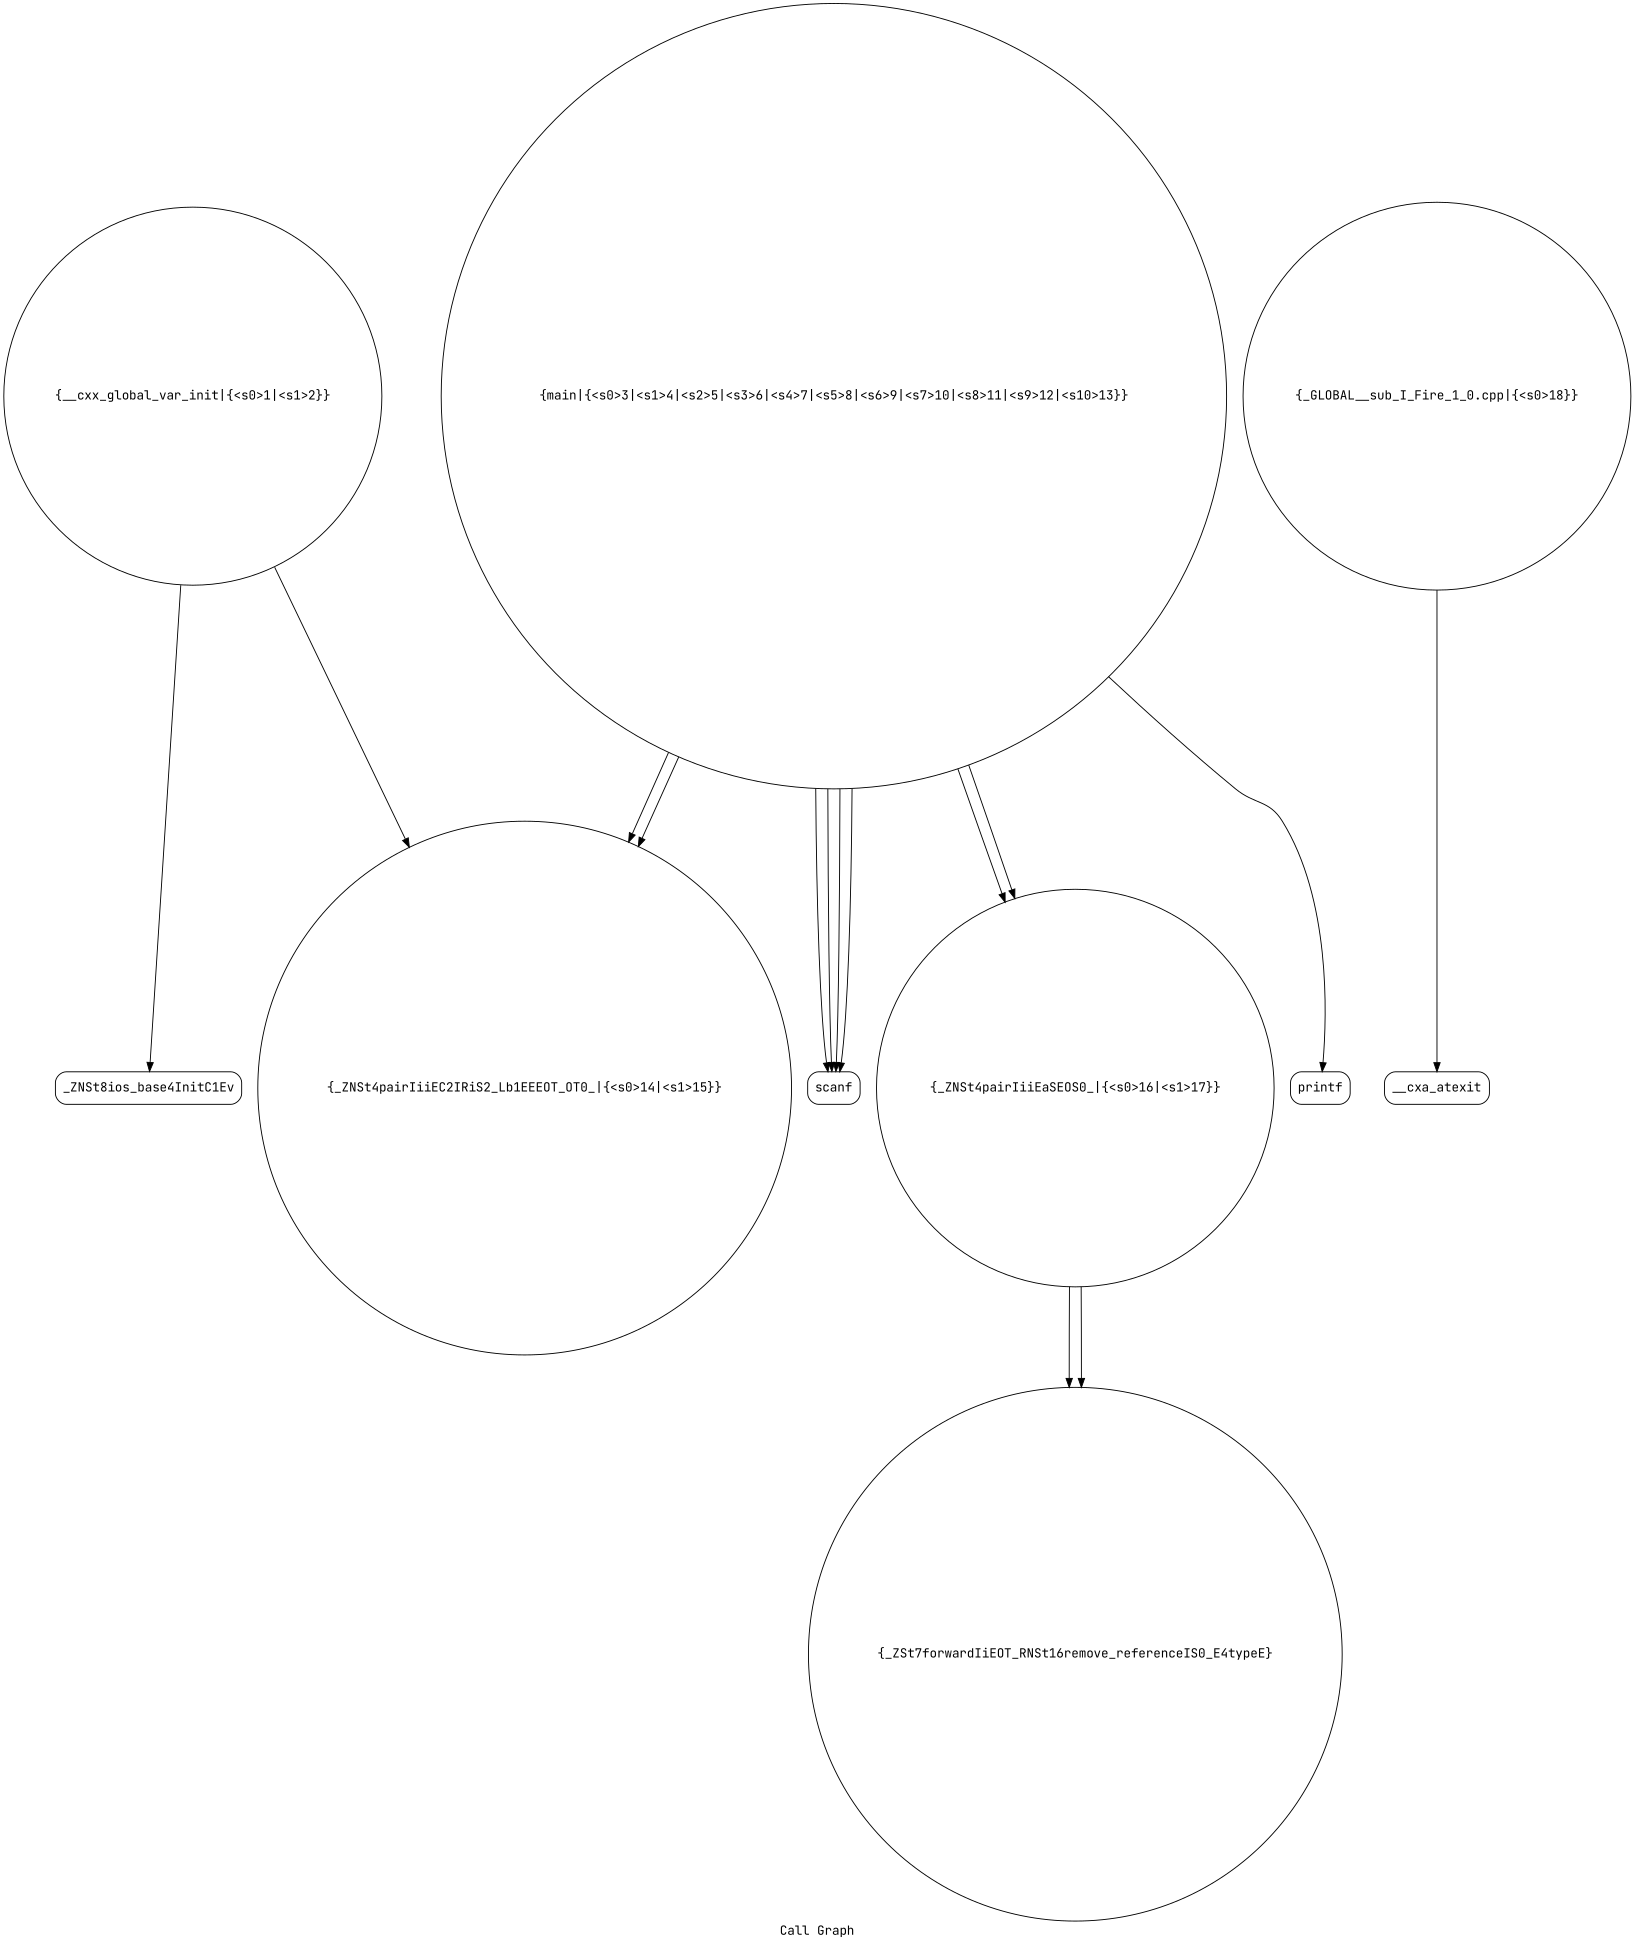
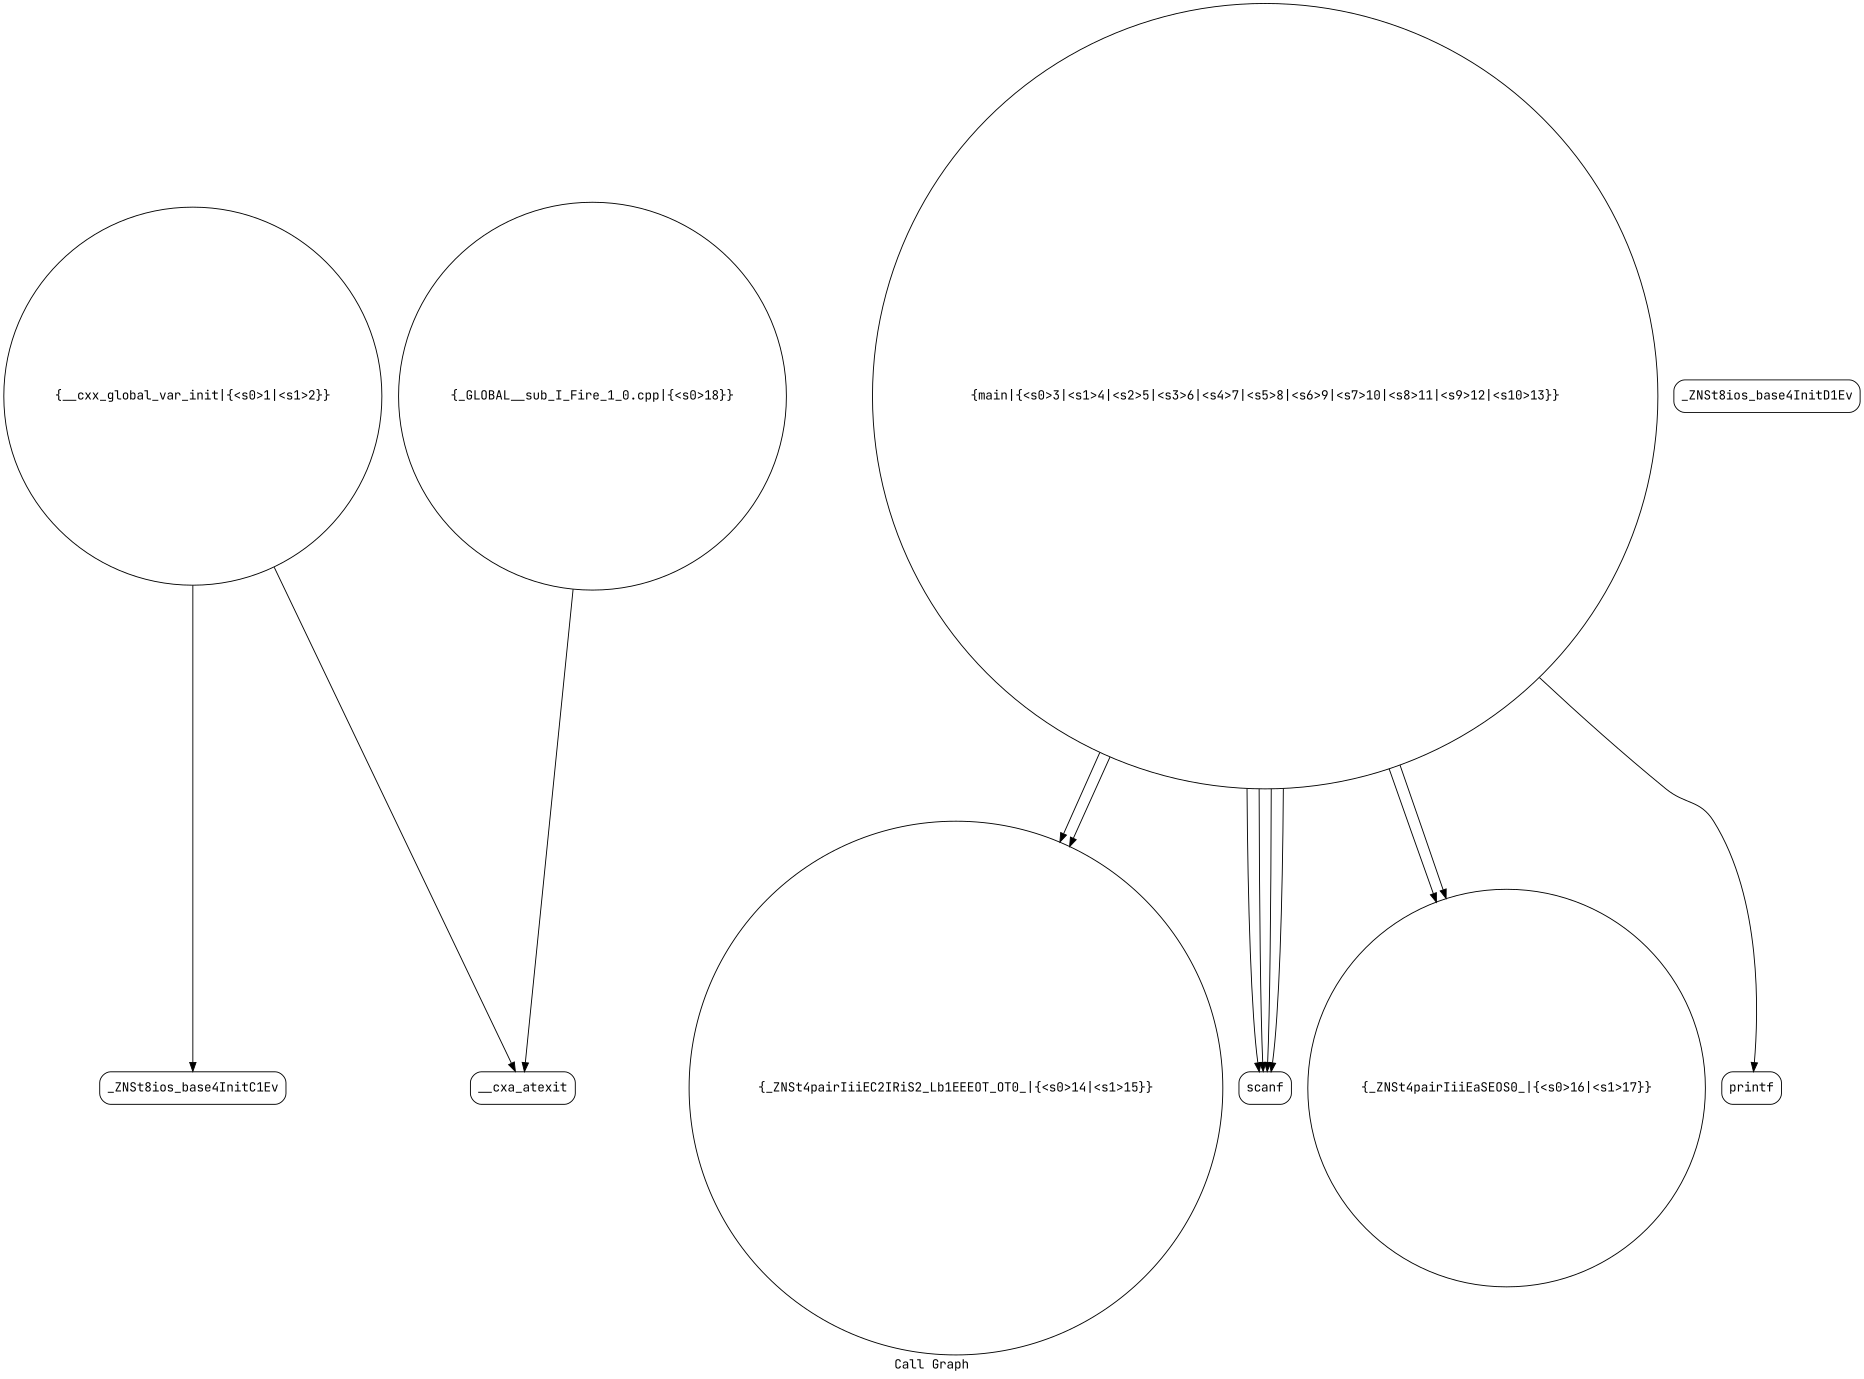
none -> (1767, 396)
(340, 703) -> (393, 815)
(1075, 1654) -> none
